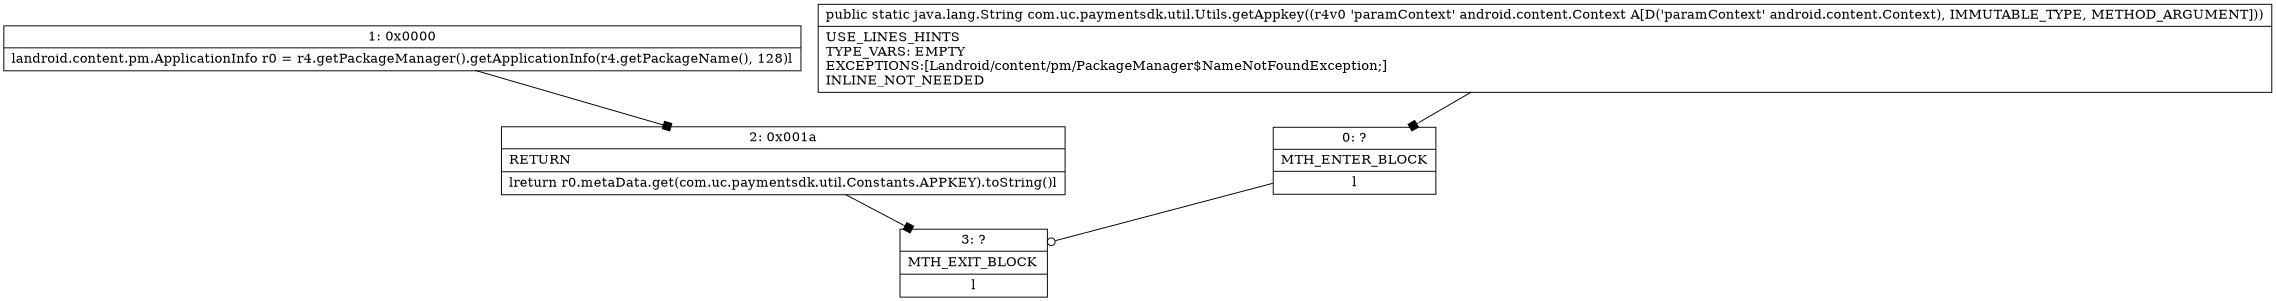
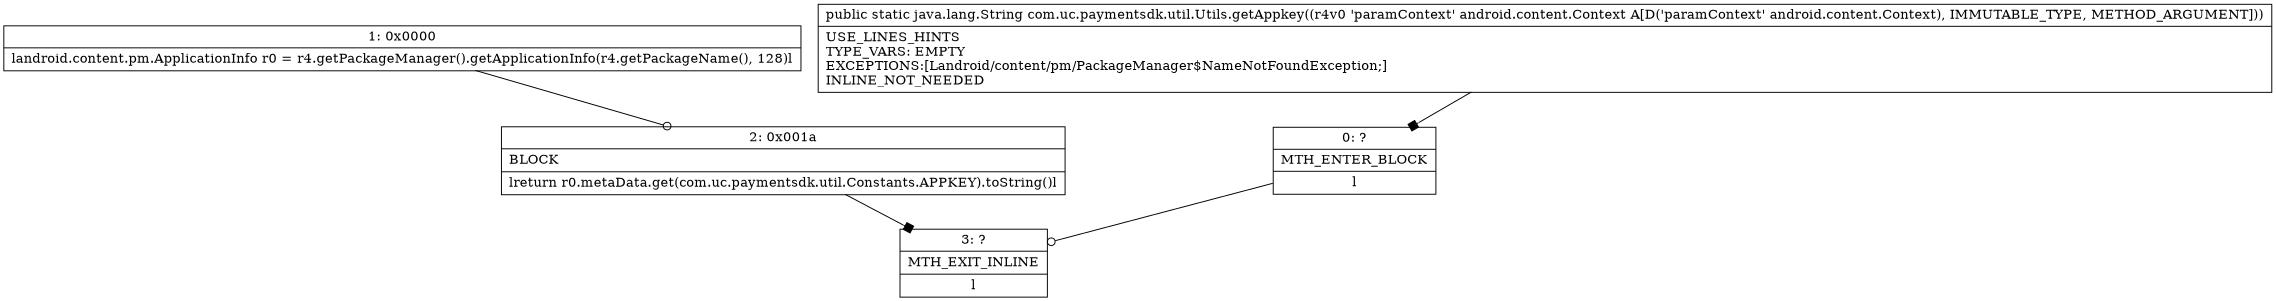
(569, 98) -> (569, 98)
(540, 160) -> (534, 160)
(973, 262) -> (974, 262)
